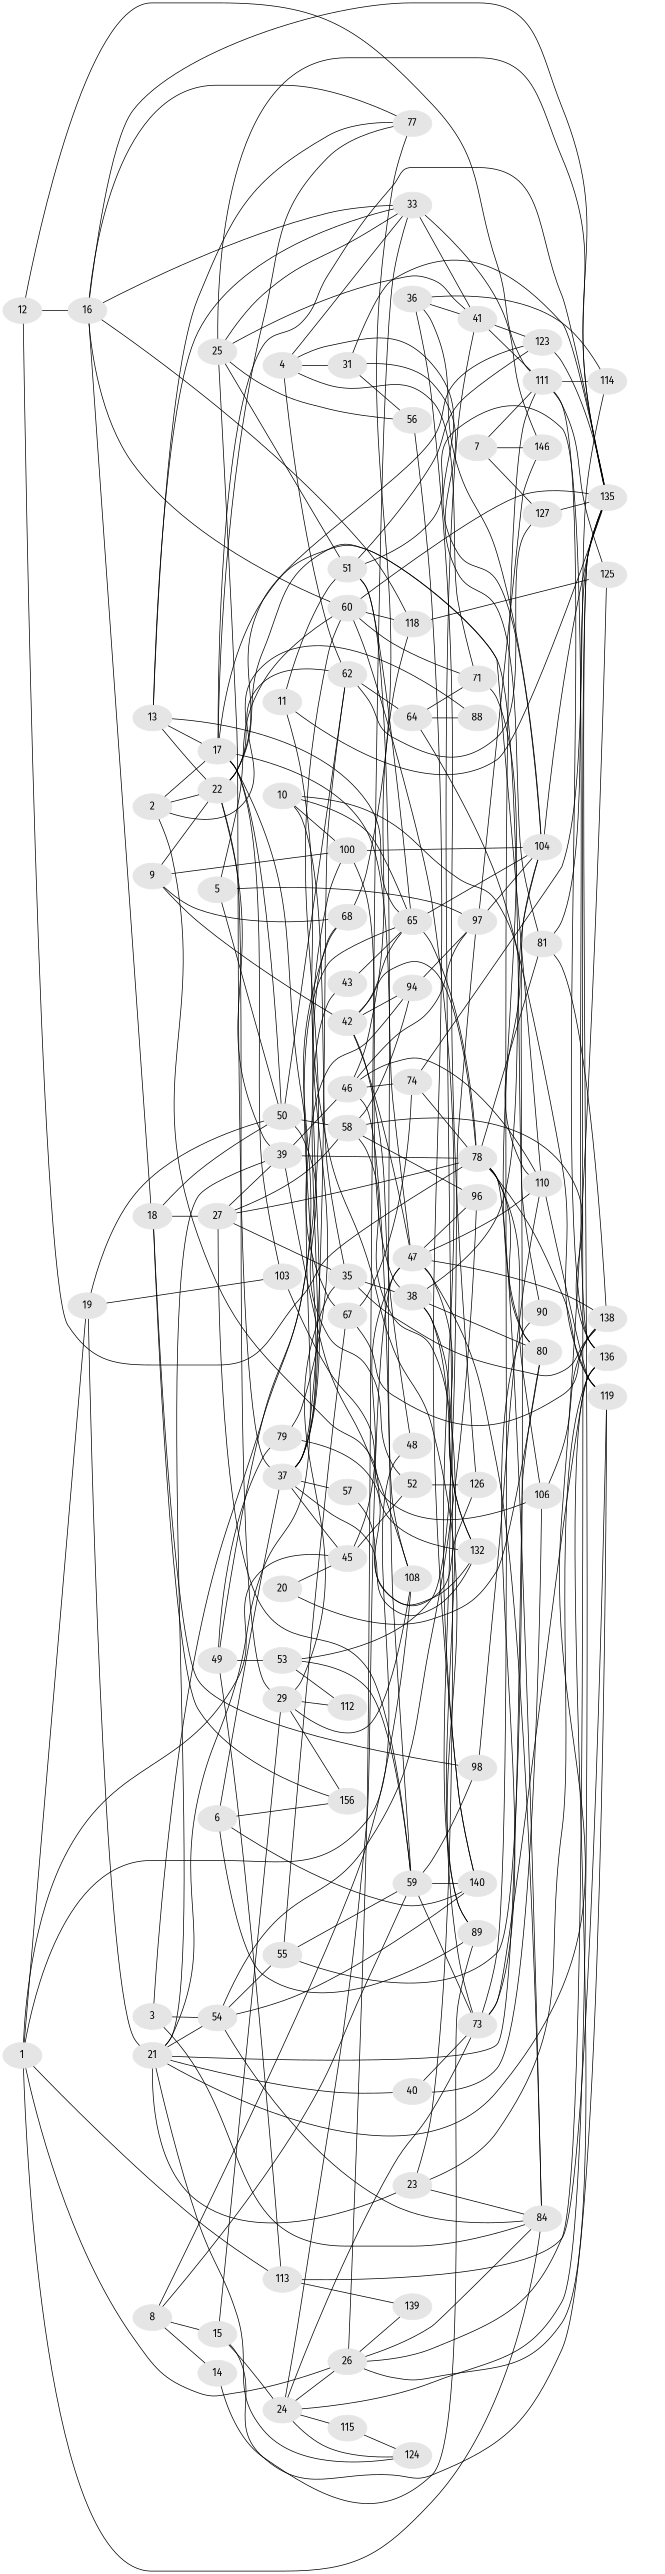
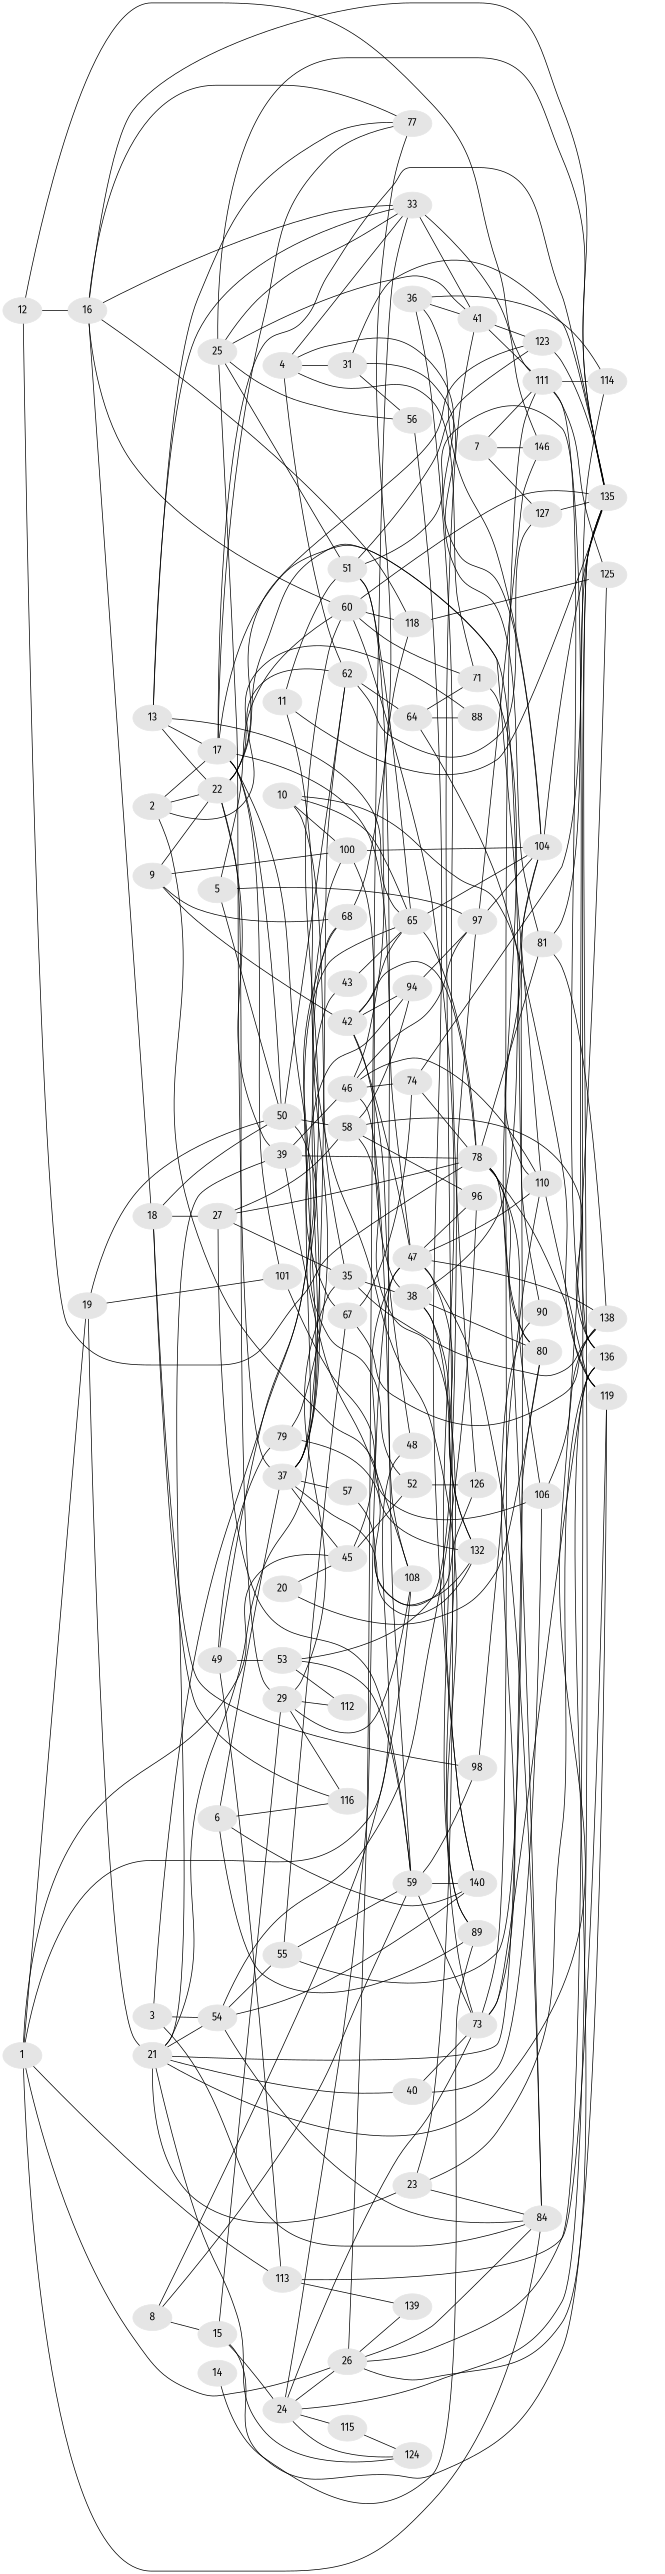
(250, 1186) -> none
(282, 1277) -> (282, 1277)
(347, 1801) -> (347, 1801)
(185, 2345) -> none
